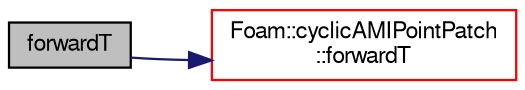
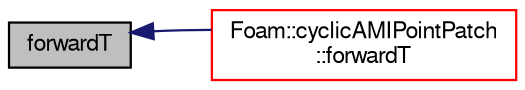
(160, 59) -> (183, 30)
